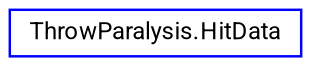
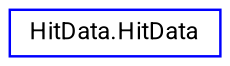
(155, 33) -> (115, 33)
